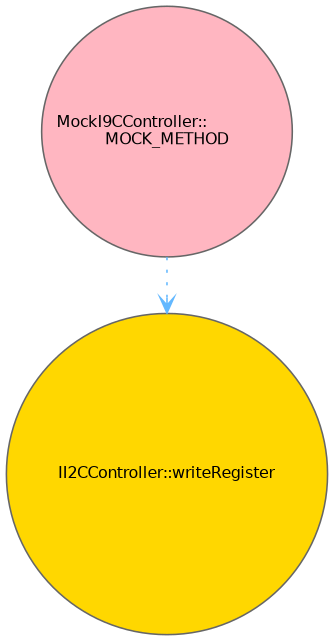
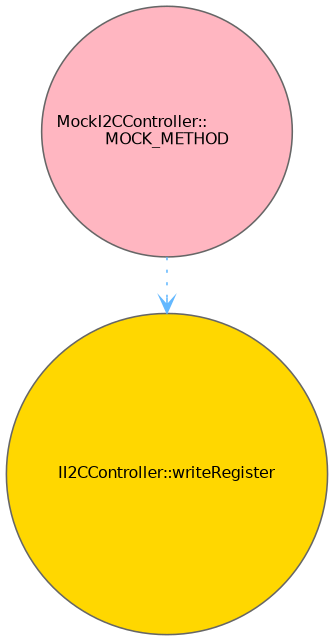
(167, 132) -> (167, 132)
